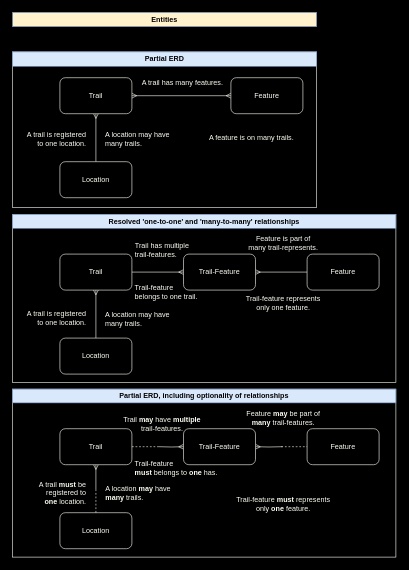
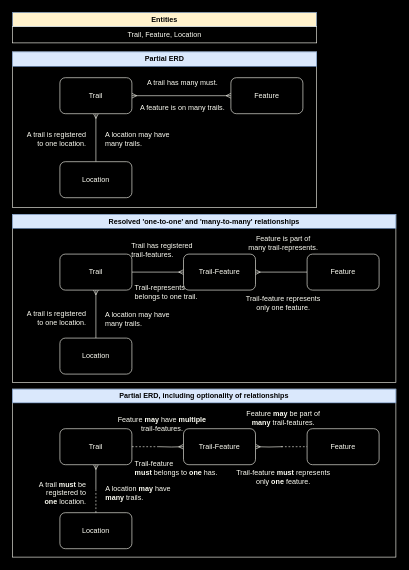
none -> (164, 35)
(182, 83) -> (182, 83)
(251, 138) -> (182, 108)
(162, 250) -> (162, 250)
(170, 293) -> (170, 293)
(162, 425) -> (162, 425)
(283, 504) -> (283, 477)
